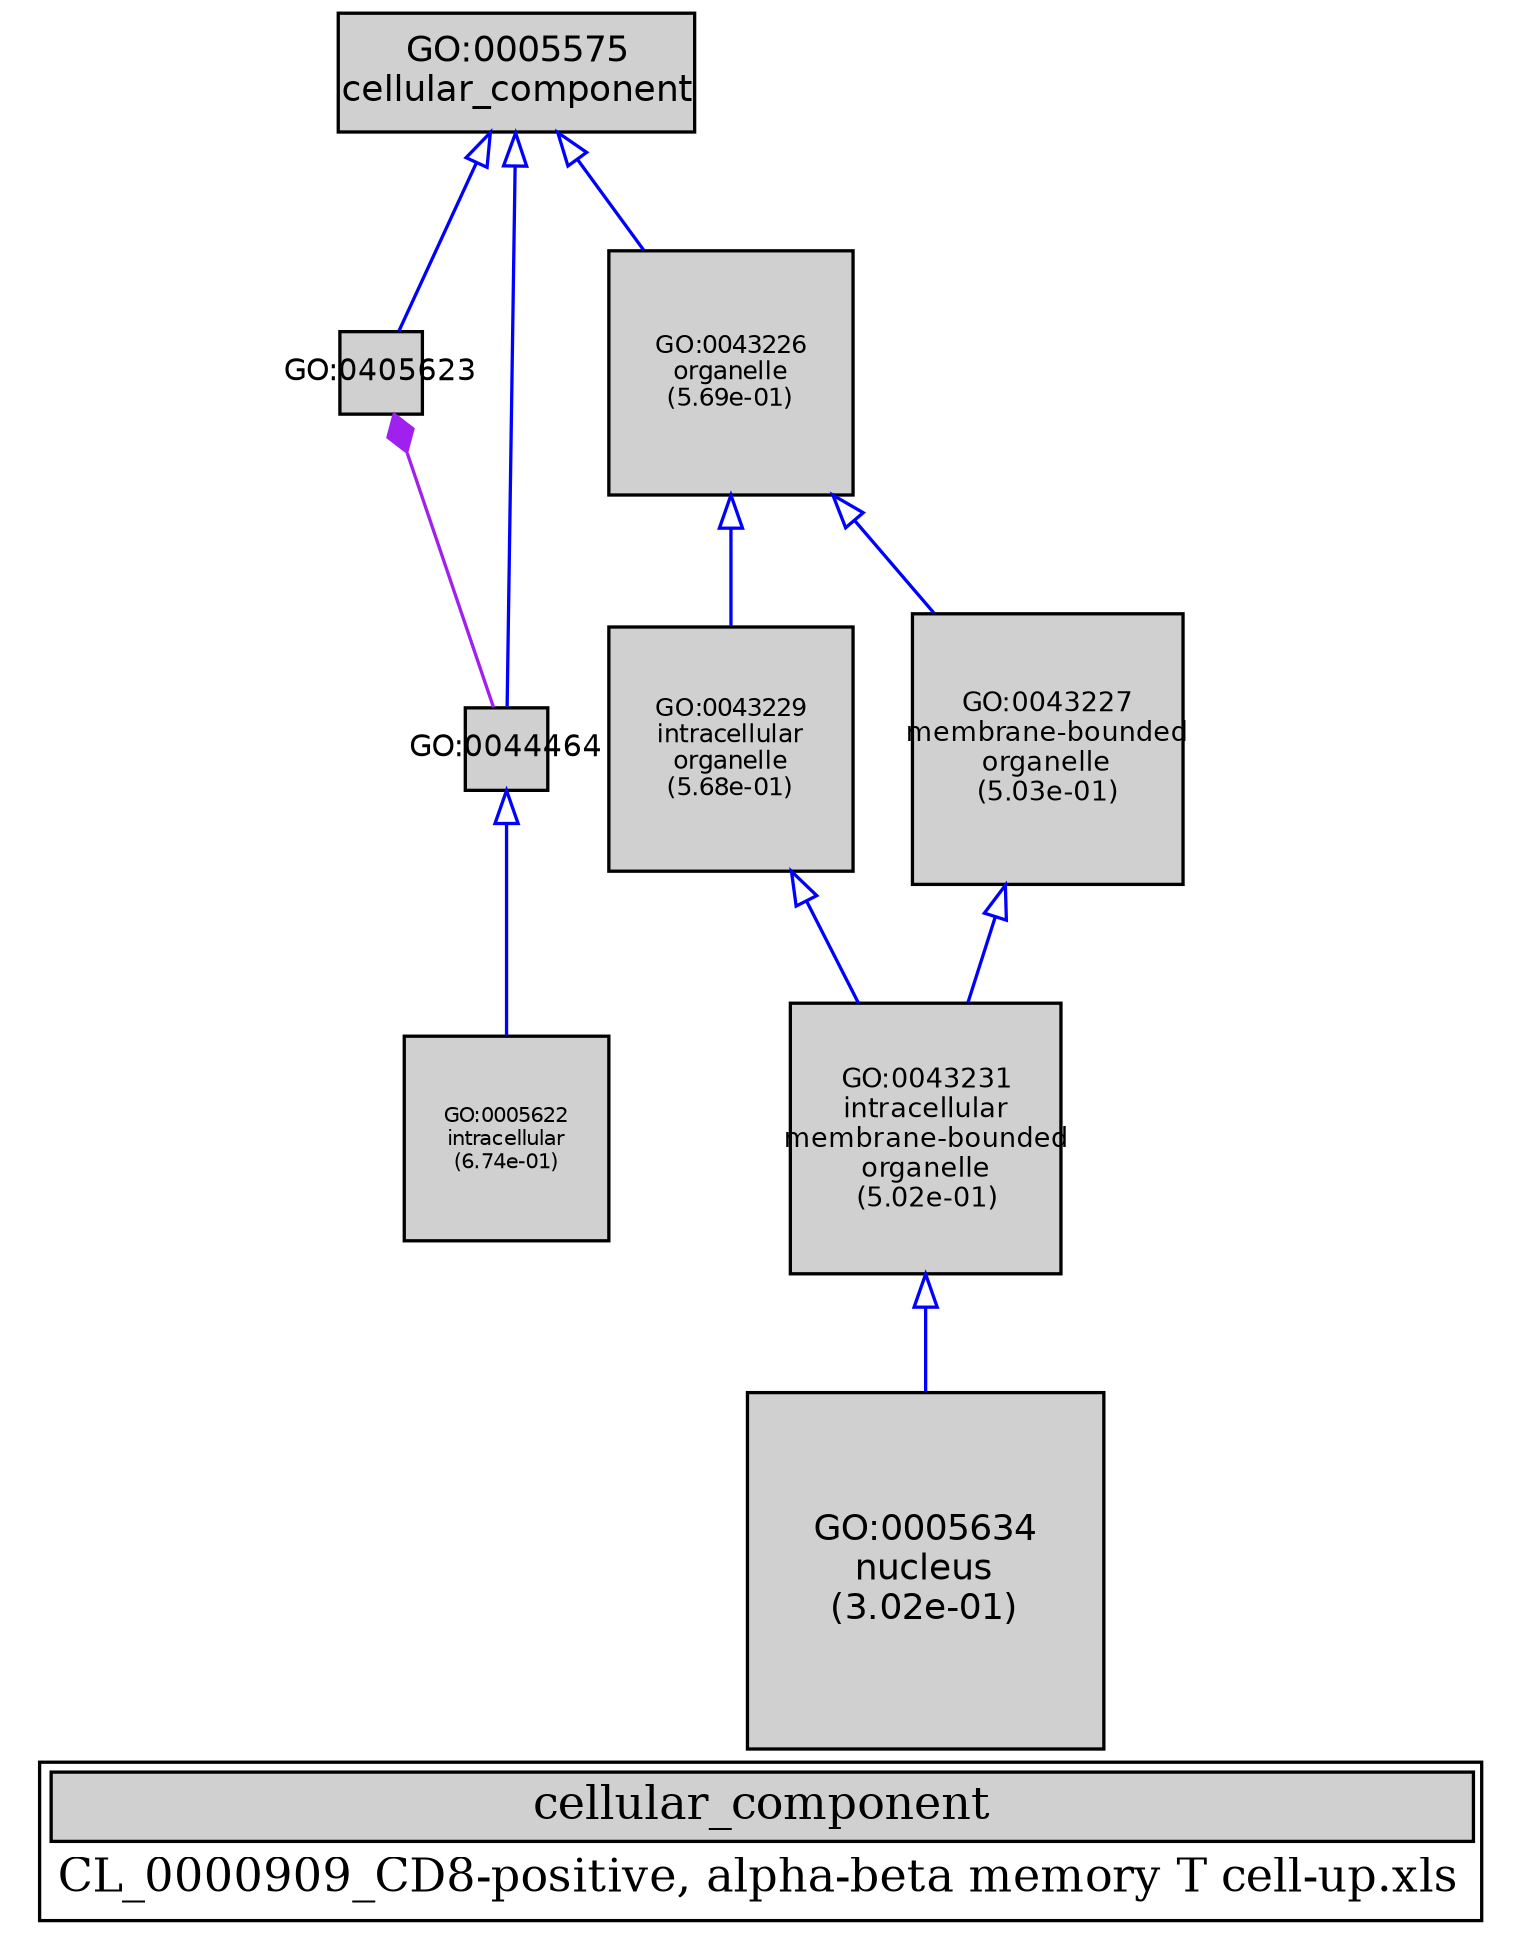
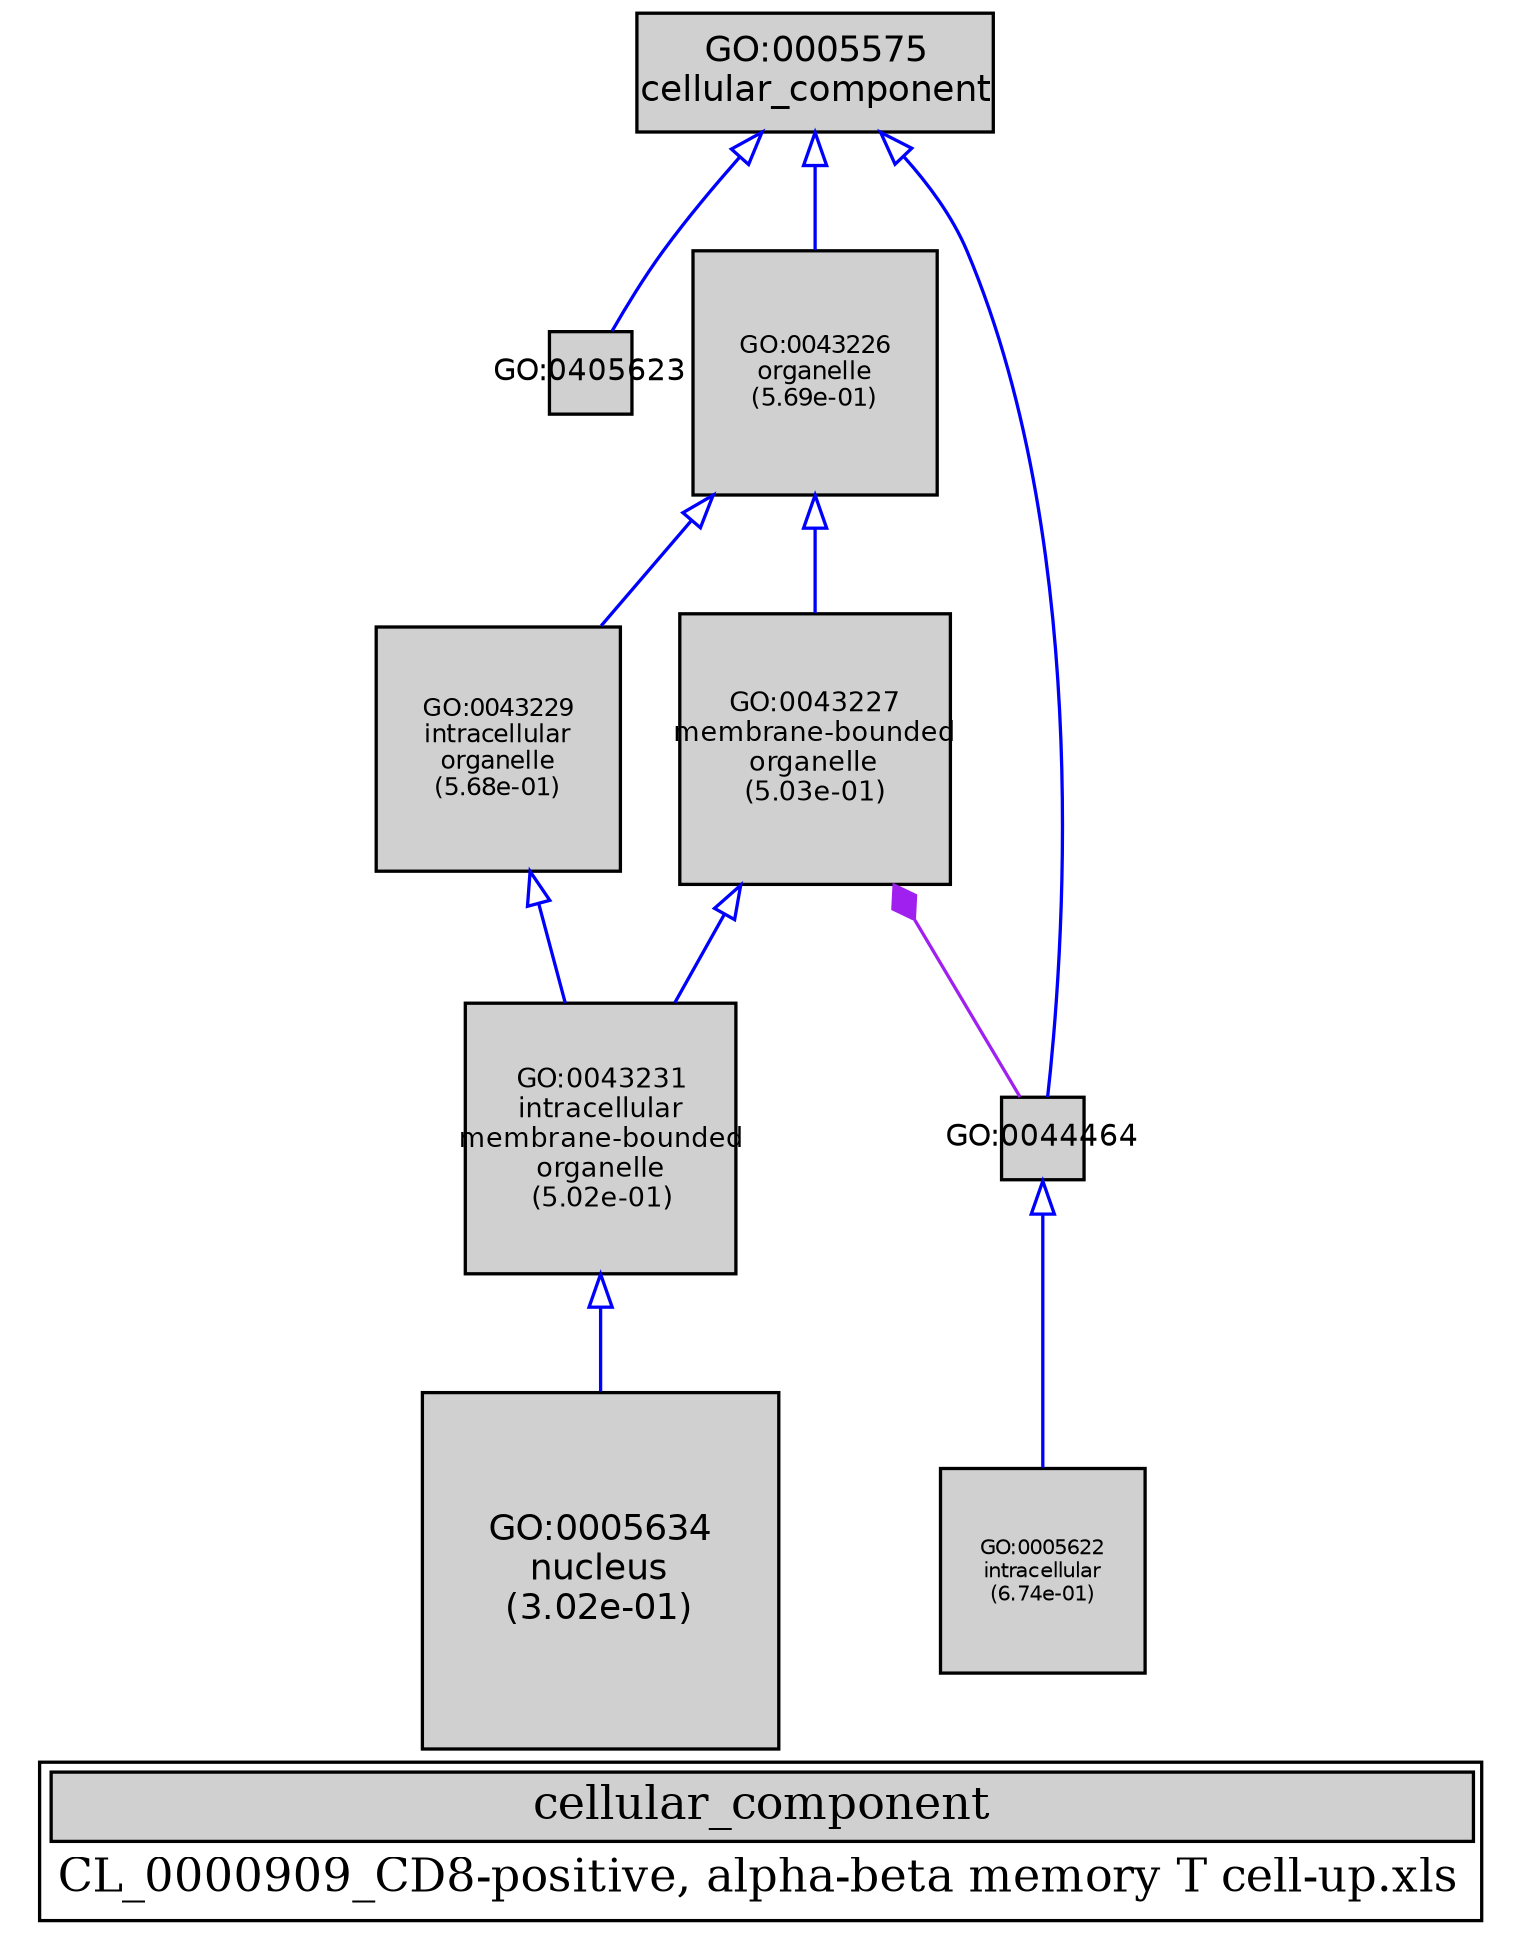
(450, 580) -> (967, 1009)
